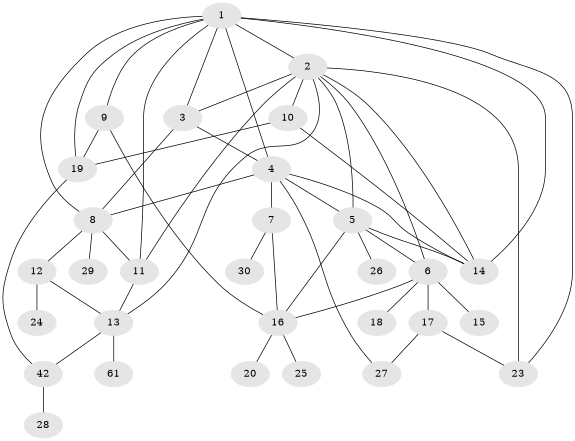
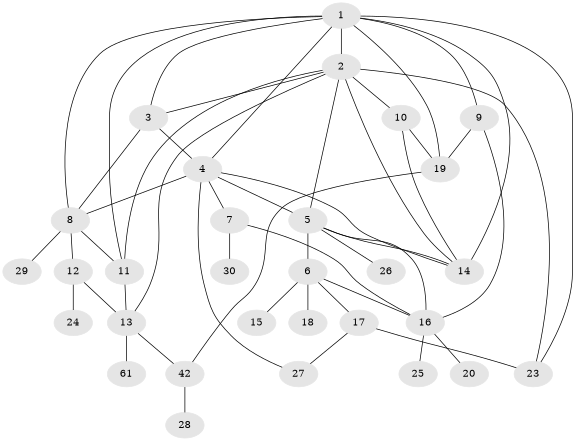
(384, 161) -> none
